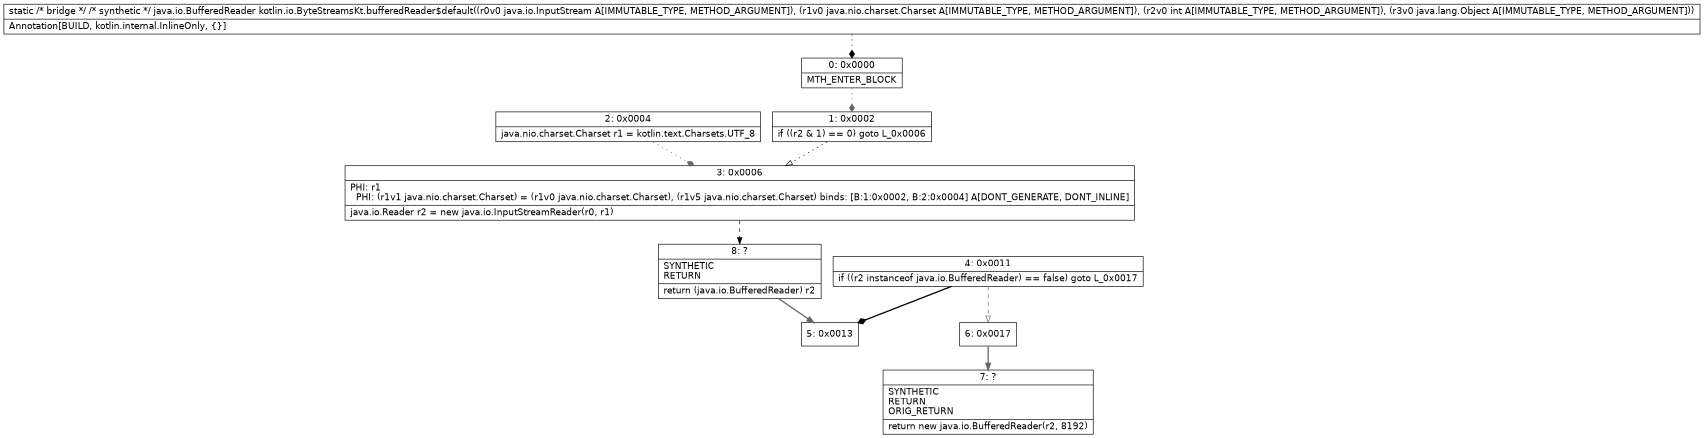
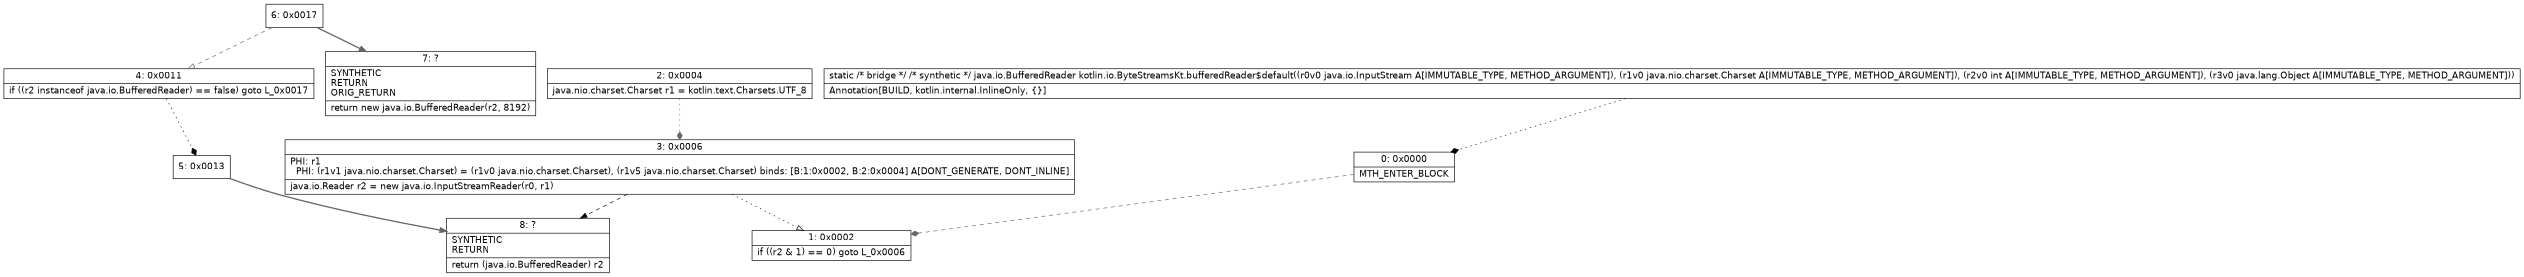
(852, 96) -> (1136, 204)
(809, 152) -> (765, 211)
(988, 301) -> (233, 47)
(909, 303) -> (179, 123)
(793, 309) -> (334, 208)
